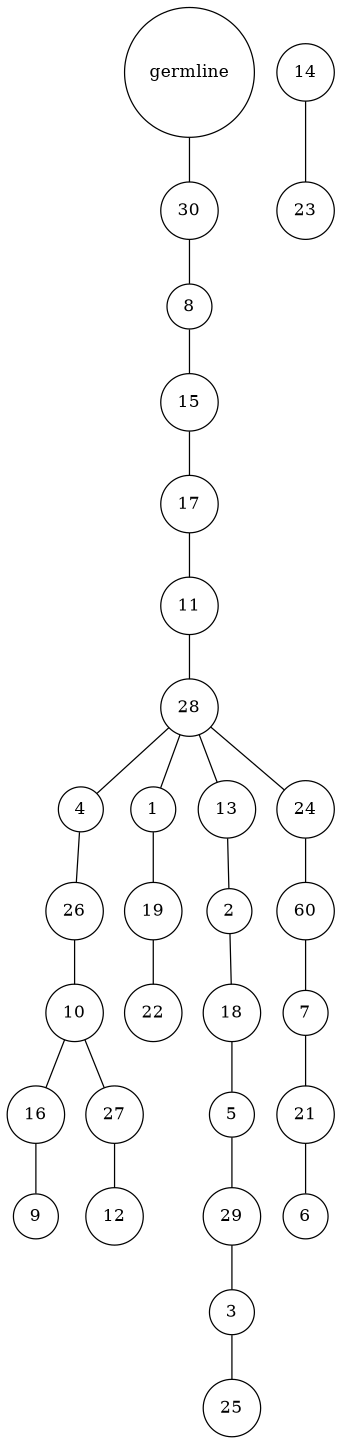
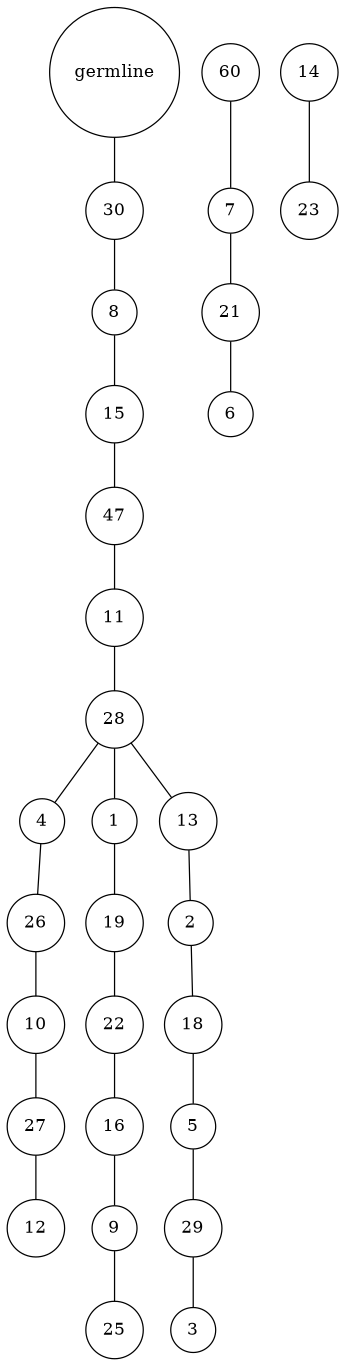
(189, 504) -> (115, 516)
(306, 809) -> none
(55, 1064) -> (115, 1076)
(232, 1357) -> (115, 1276)
